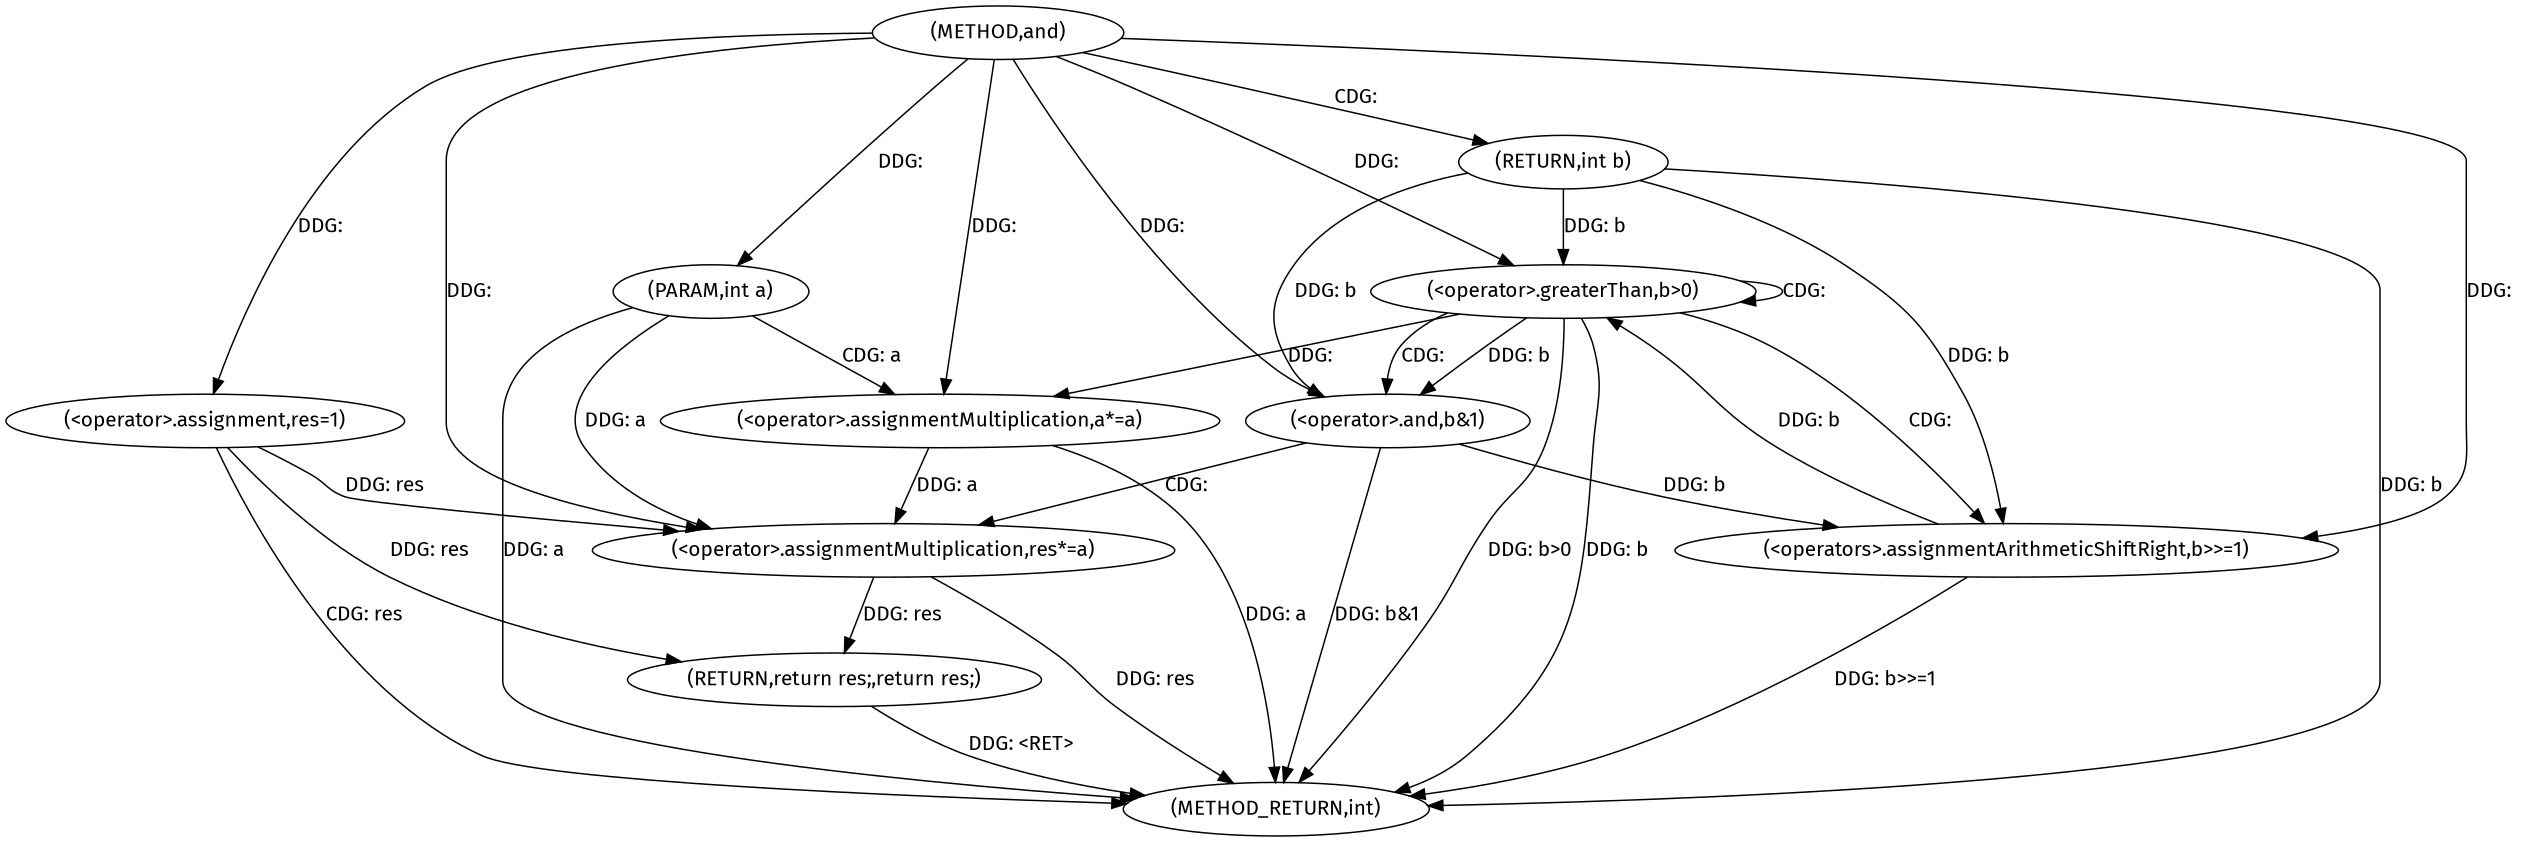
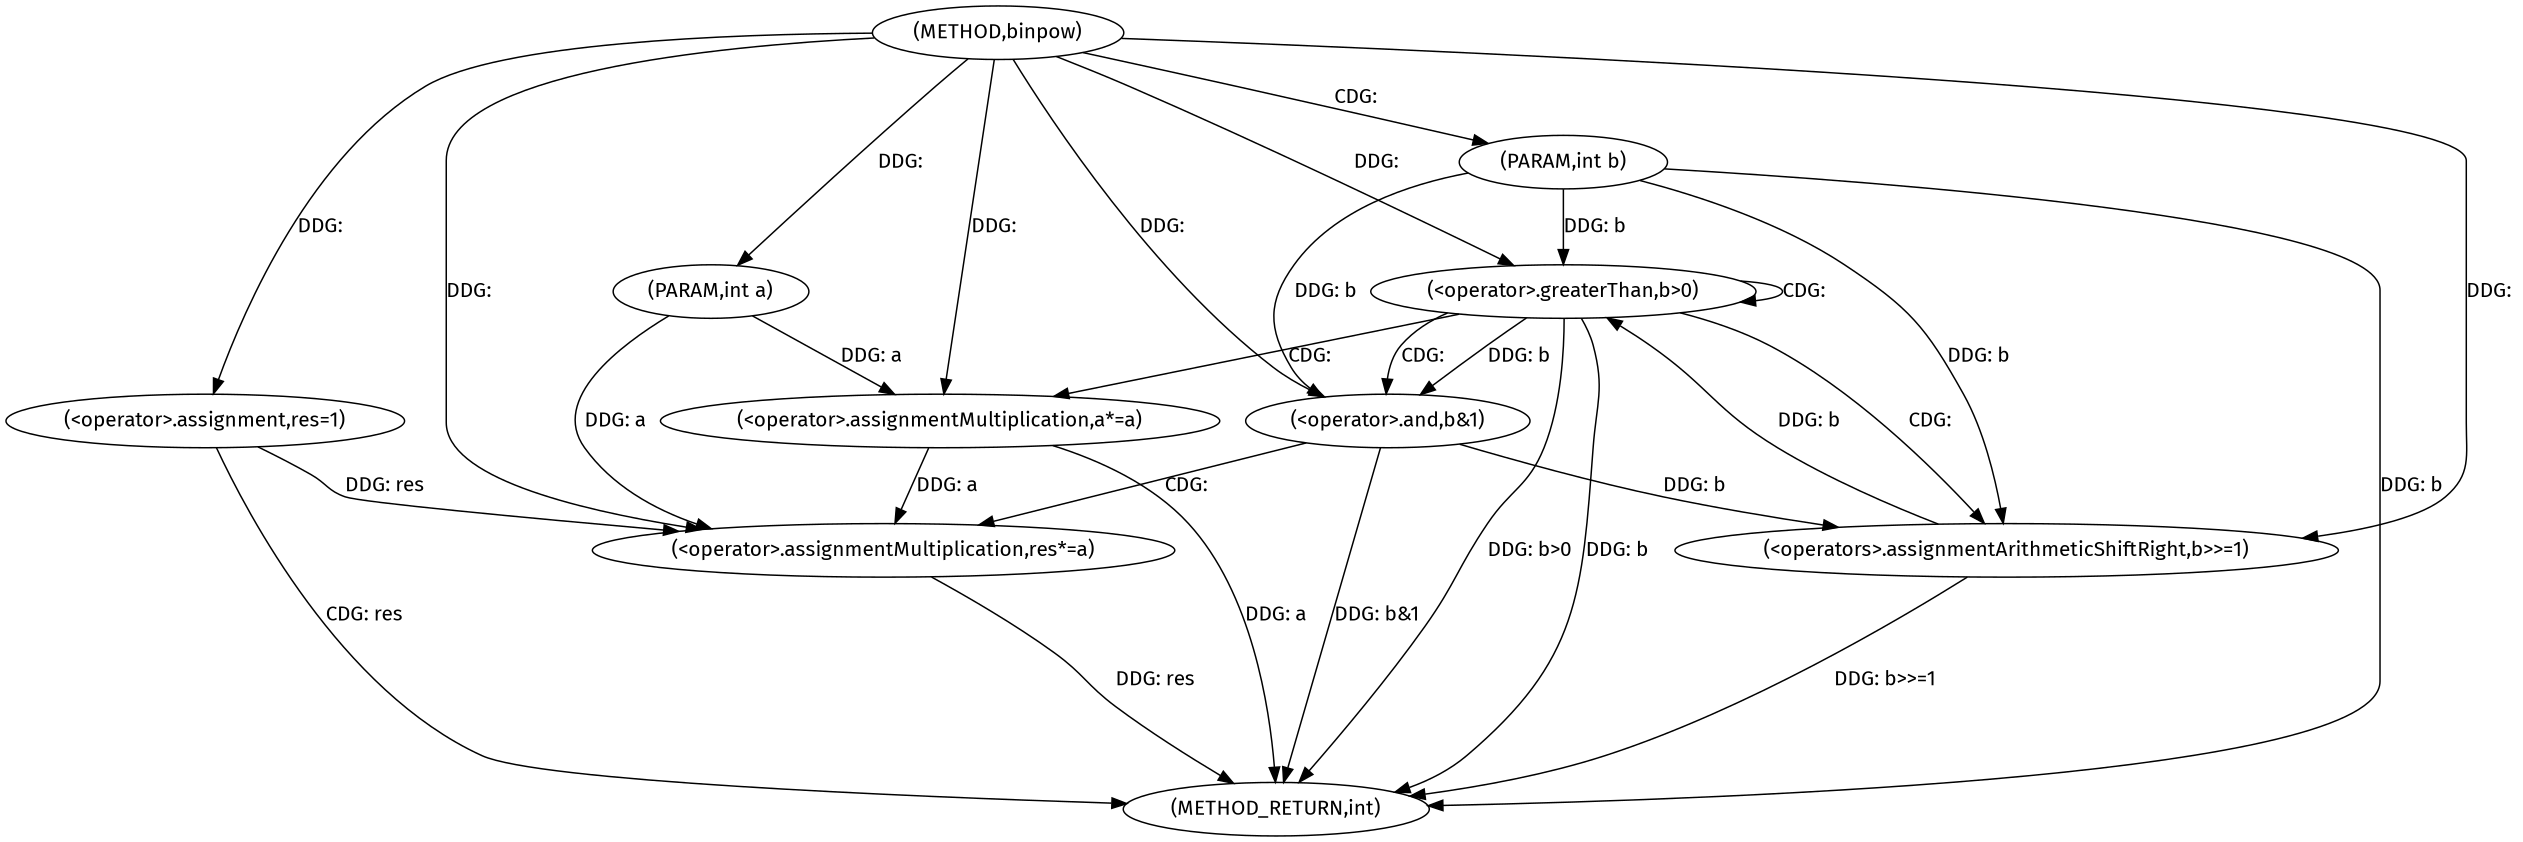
(998, 33) -> (998, 33)
(1563, 162) -> (1563, 162)
(872, 356) -> (872, 356)
(1313, 356) -> (1313, 356)
(834, 680) -> none
(583, 727) -> none
